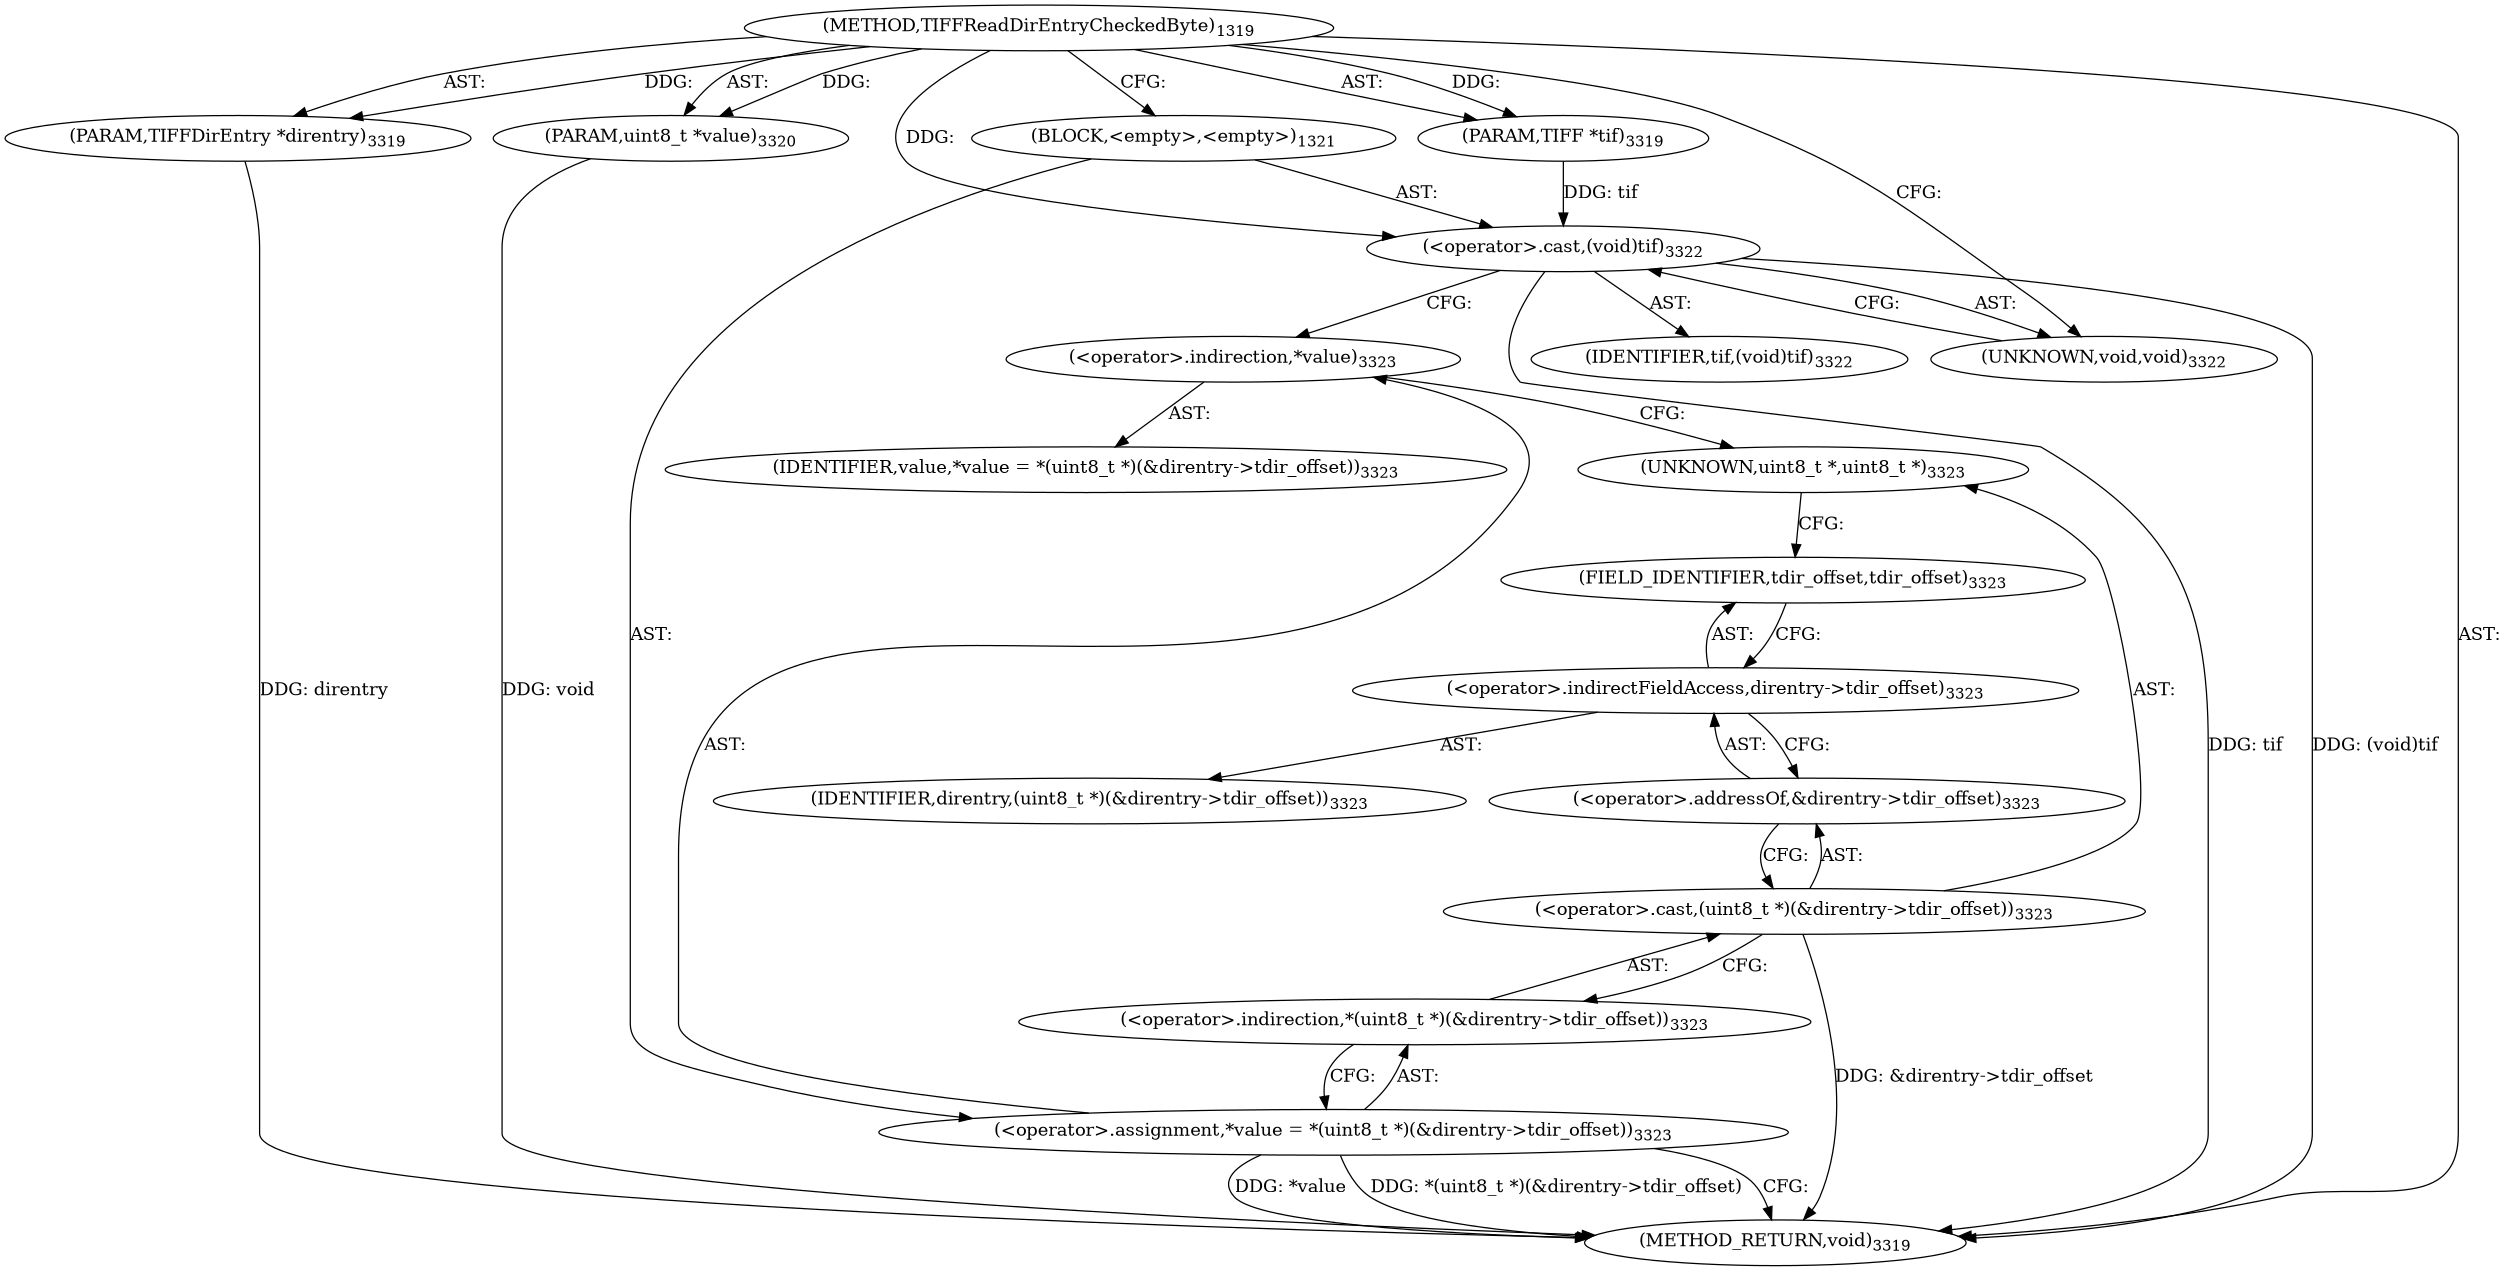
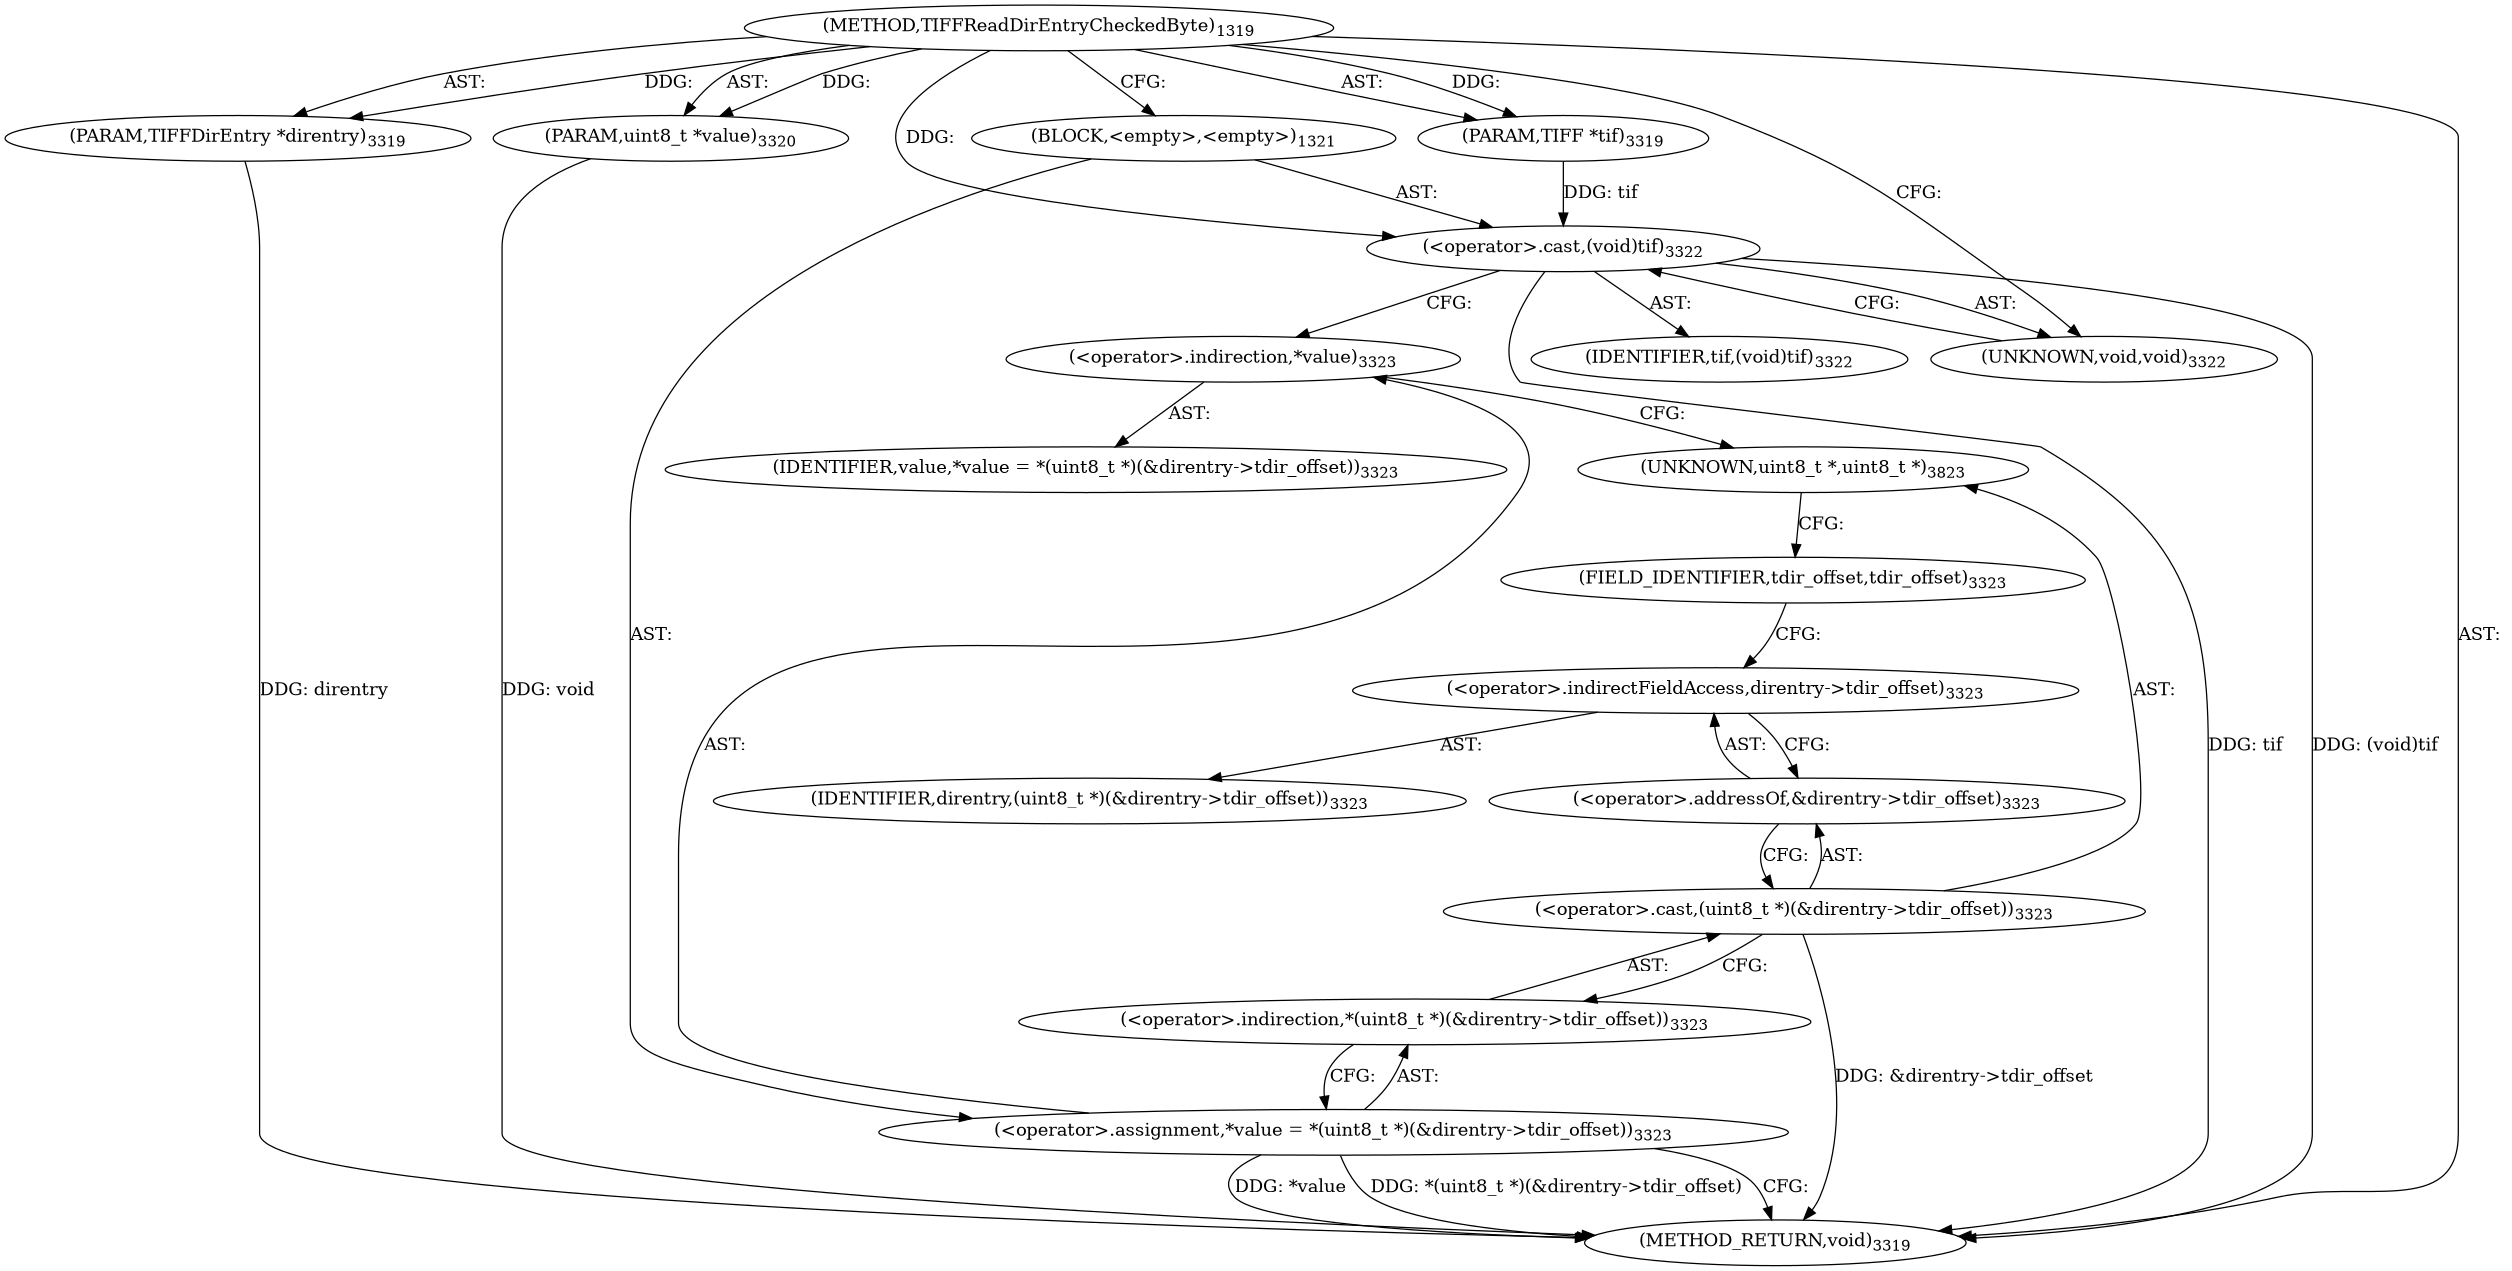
(1947, 468) -> (1947, 468)
(1708, 636) -> none
